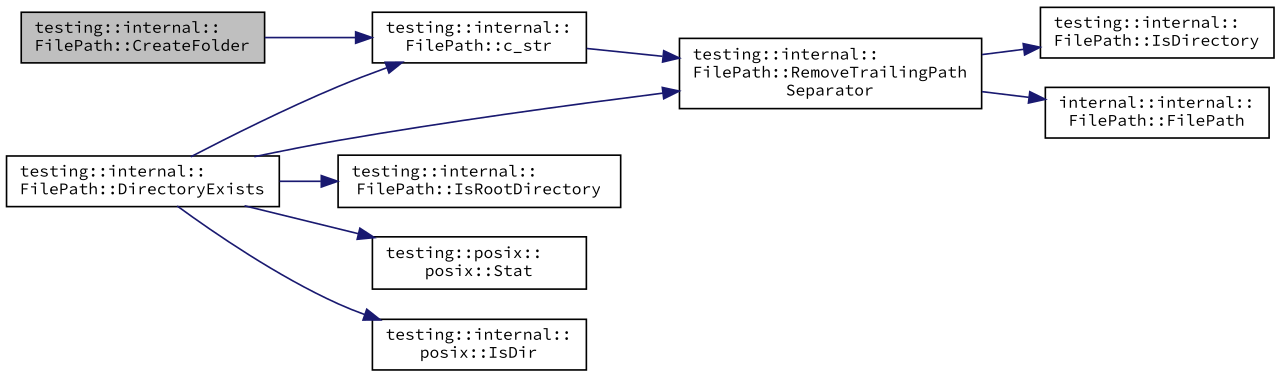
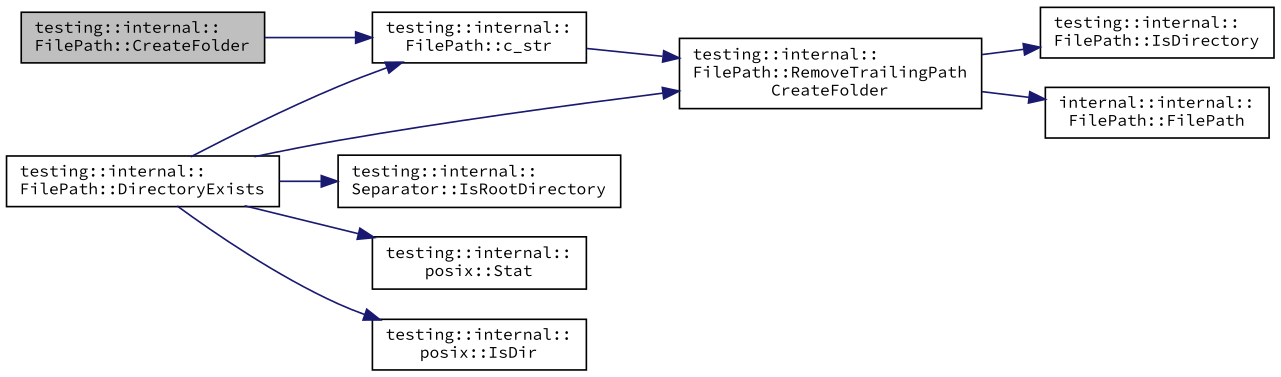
(831, 74) -> (831, 74)
(479, 181) -> (479, 181)
(479, 263) -> (479, 263)
